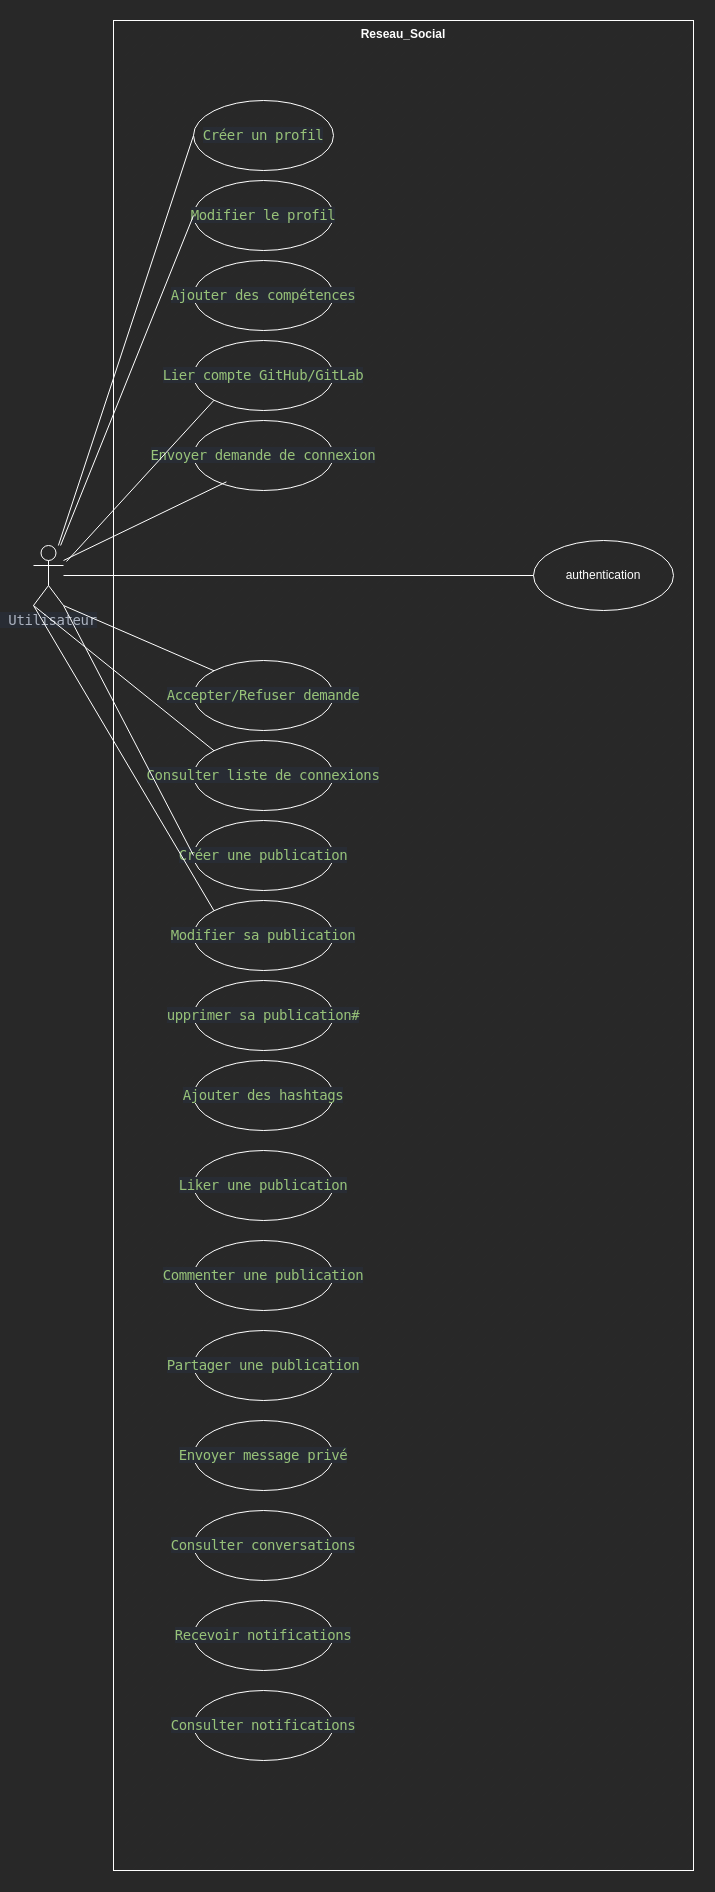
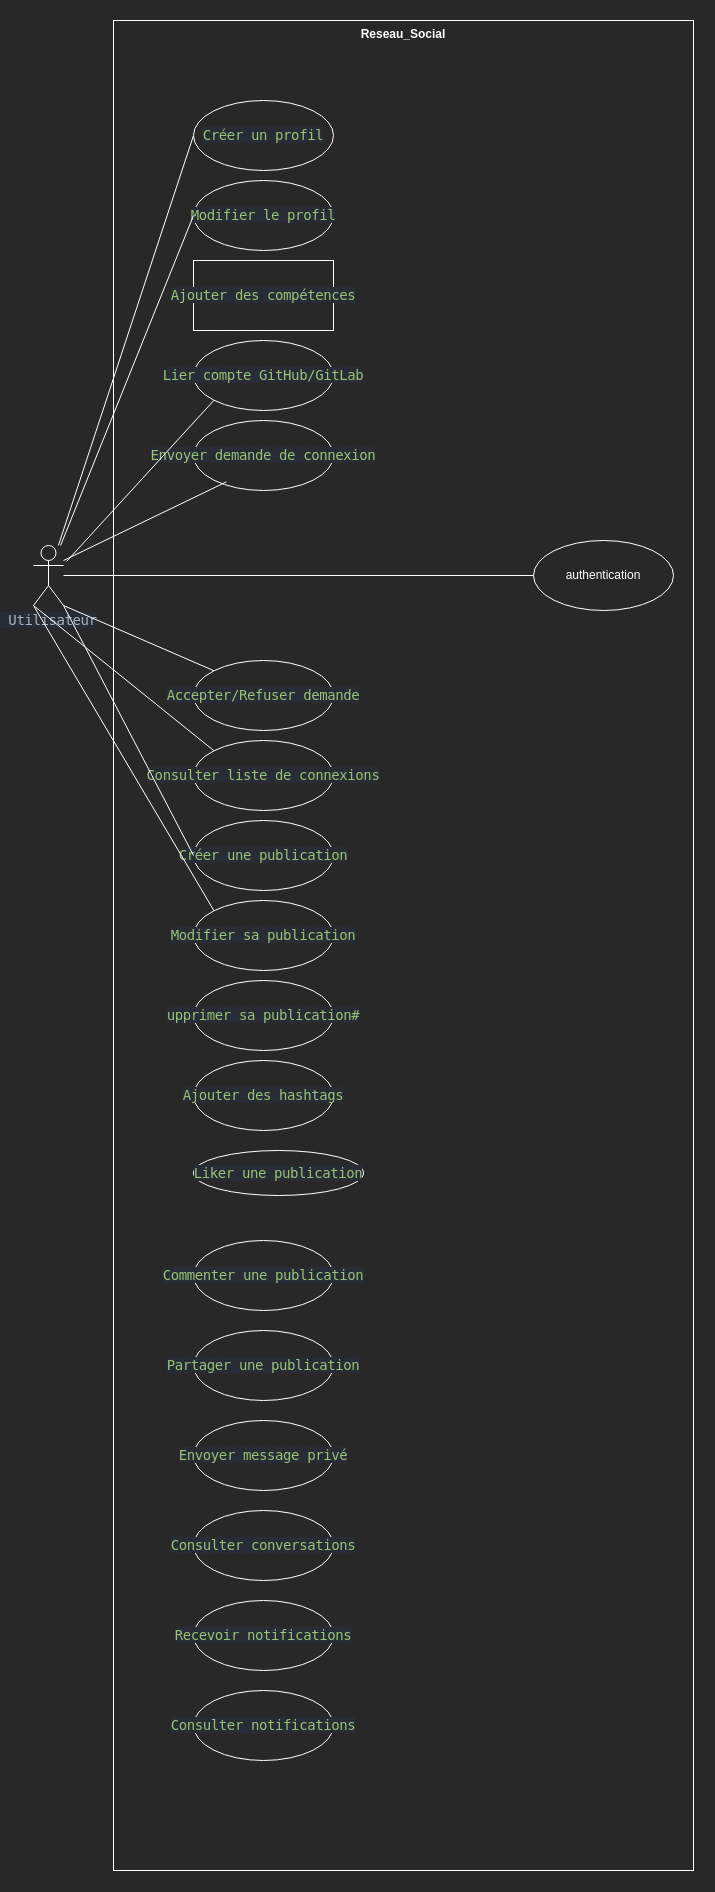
(264, 296) -> (264, 296)
(264, 1186) -> (279, 1173)
